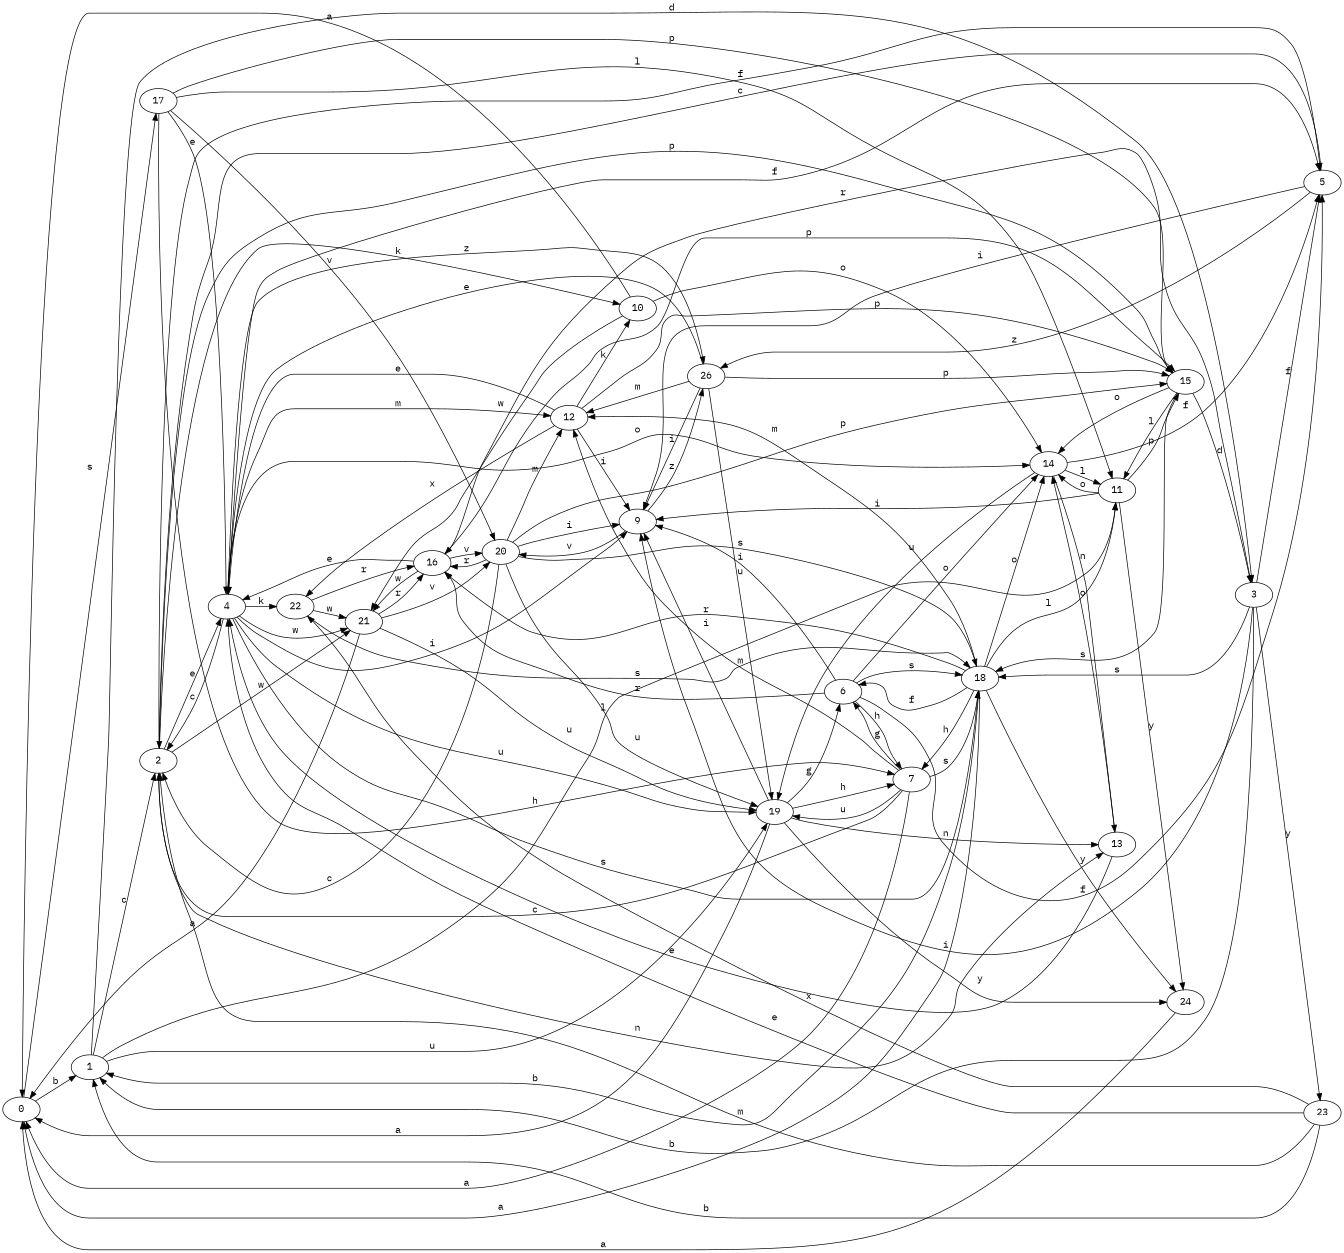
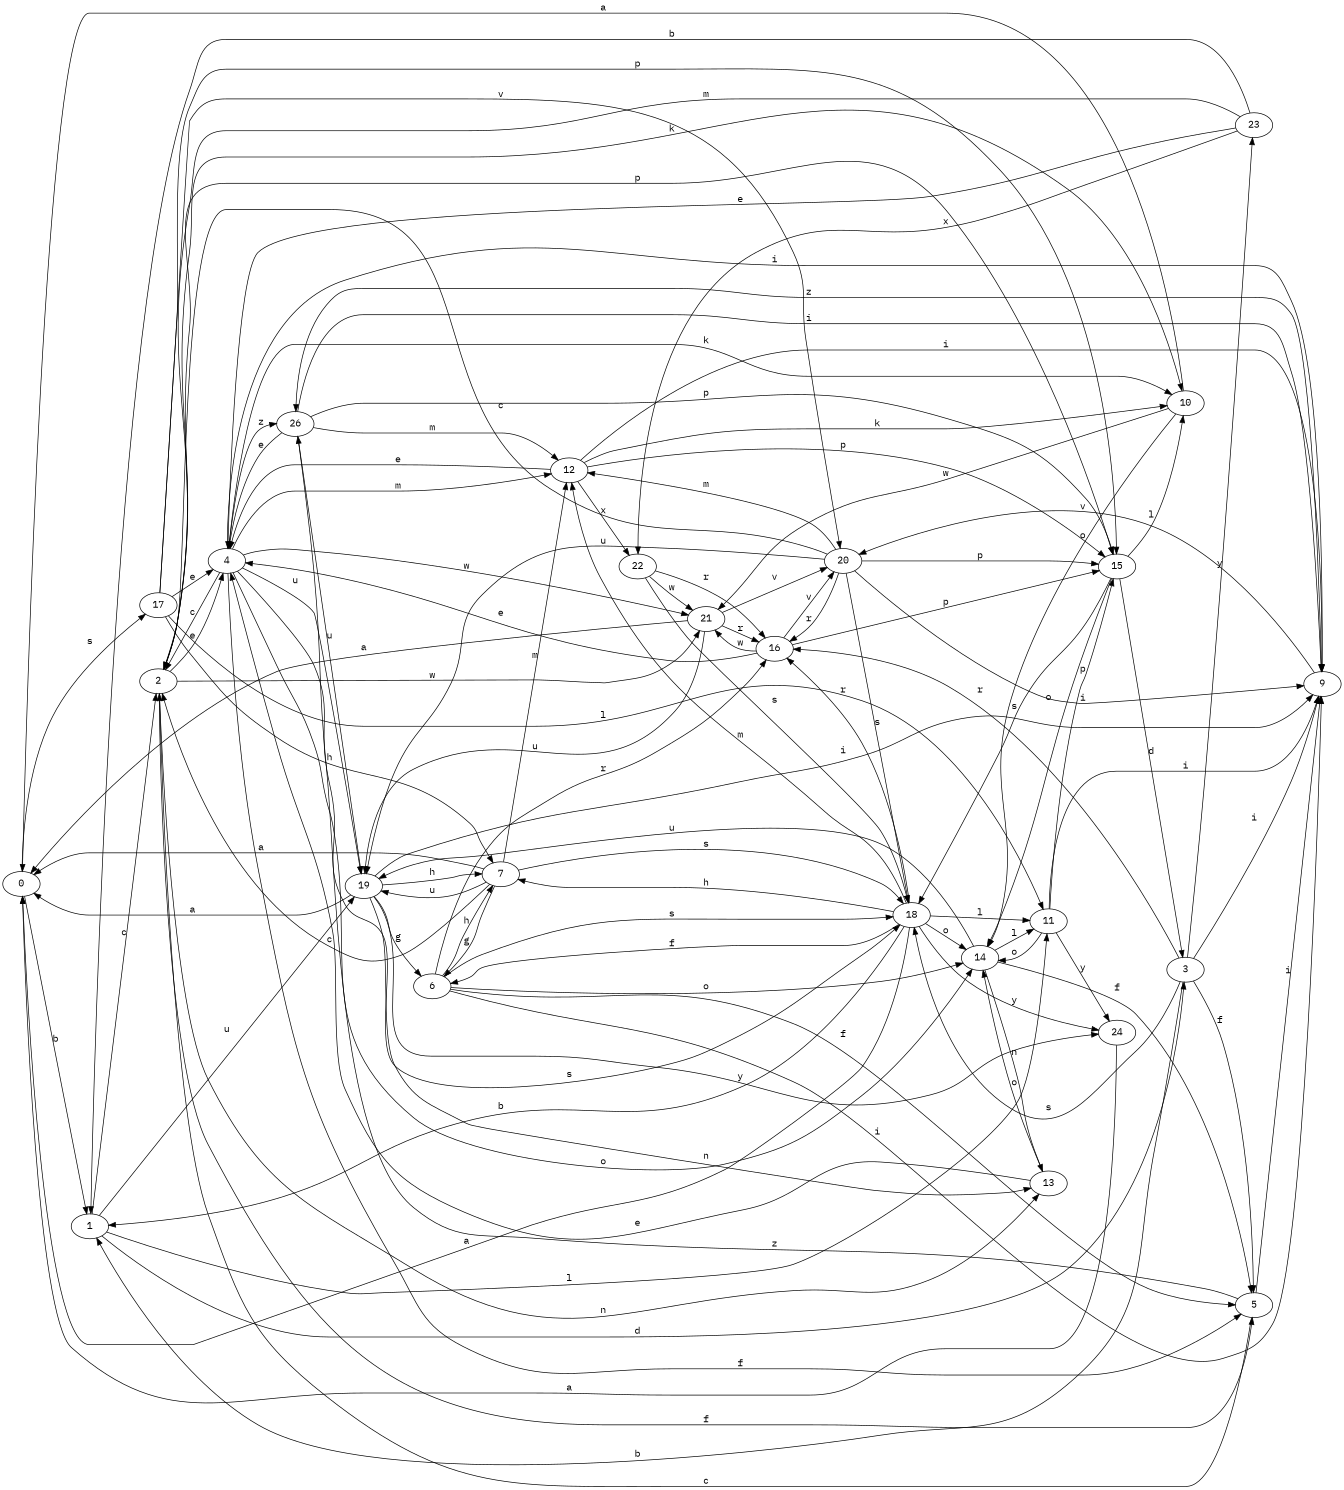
(1151, 432) -> (1165, 494)
(258, 607) -> (623, 344)
